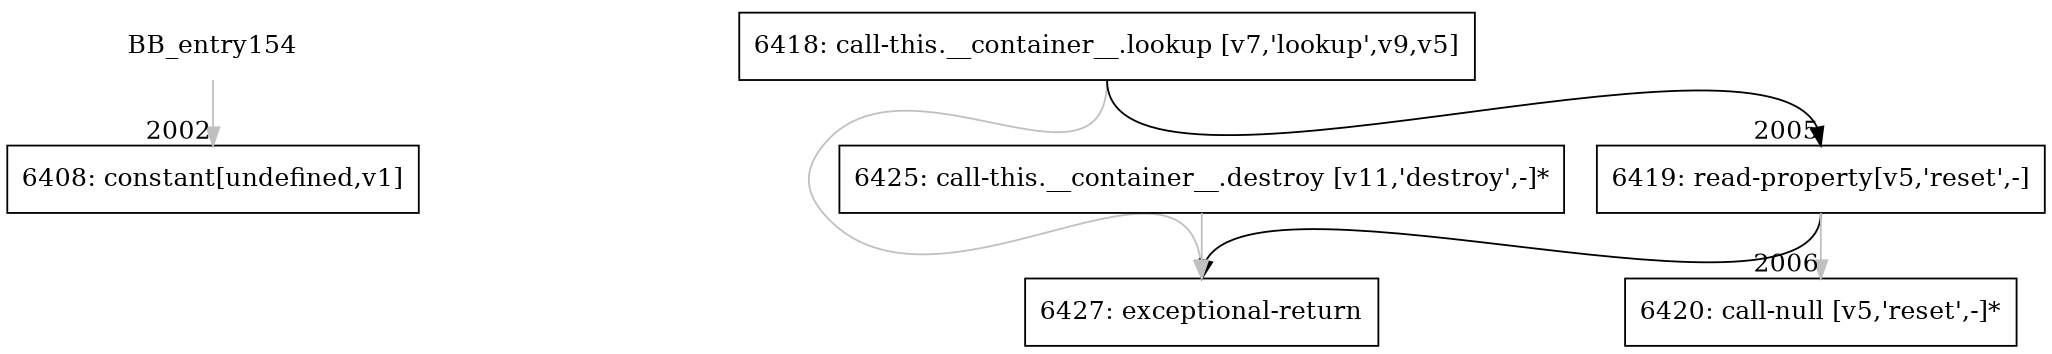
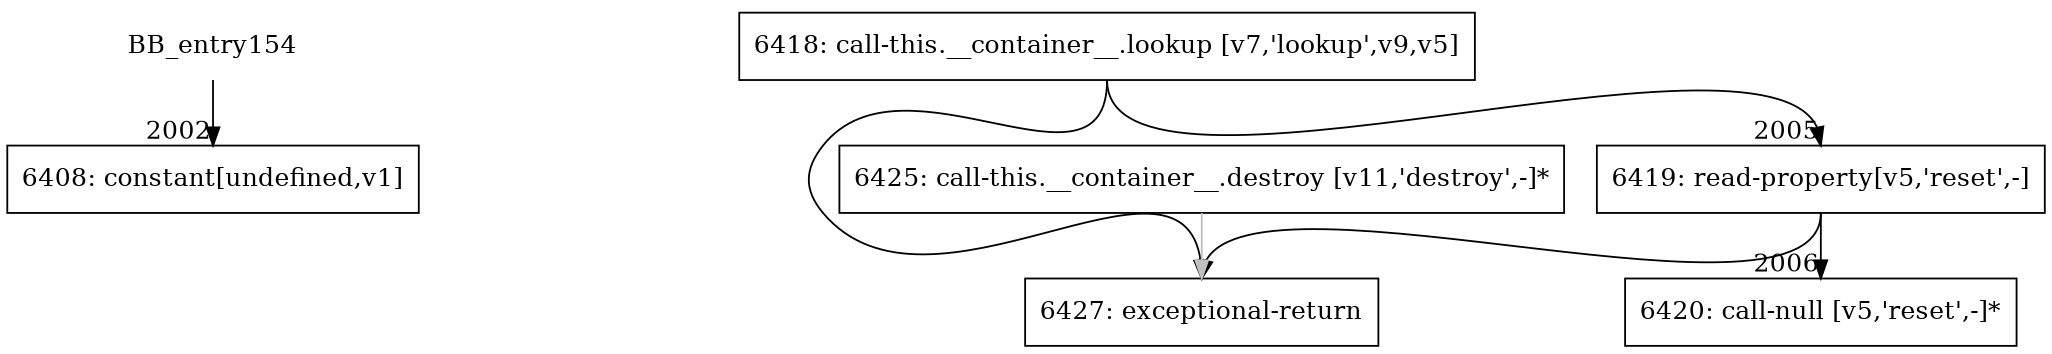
(213, 104) -> (213, 104)
(829, 217) -> (829, 217)
(1821, 237) -> (1821, 237)
